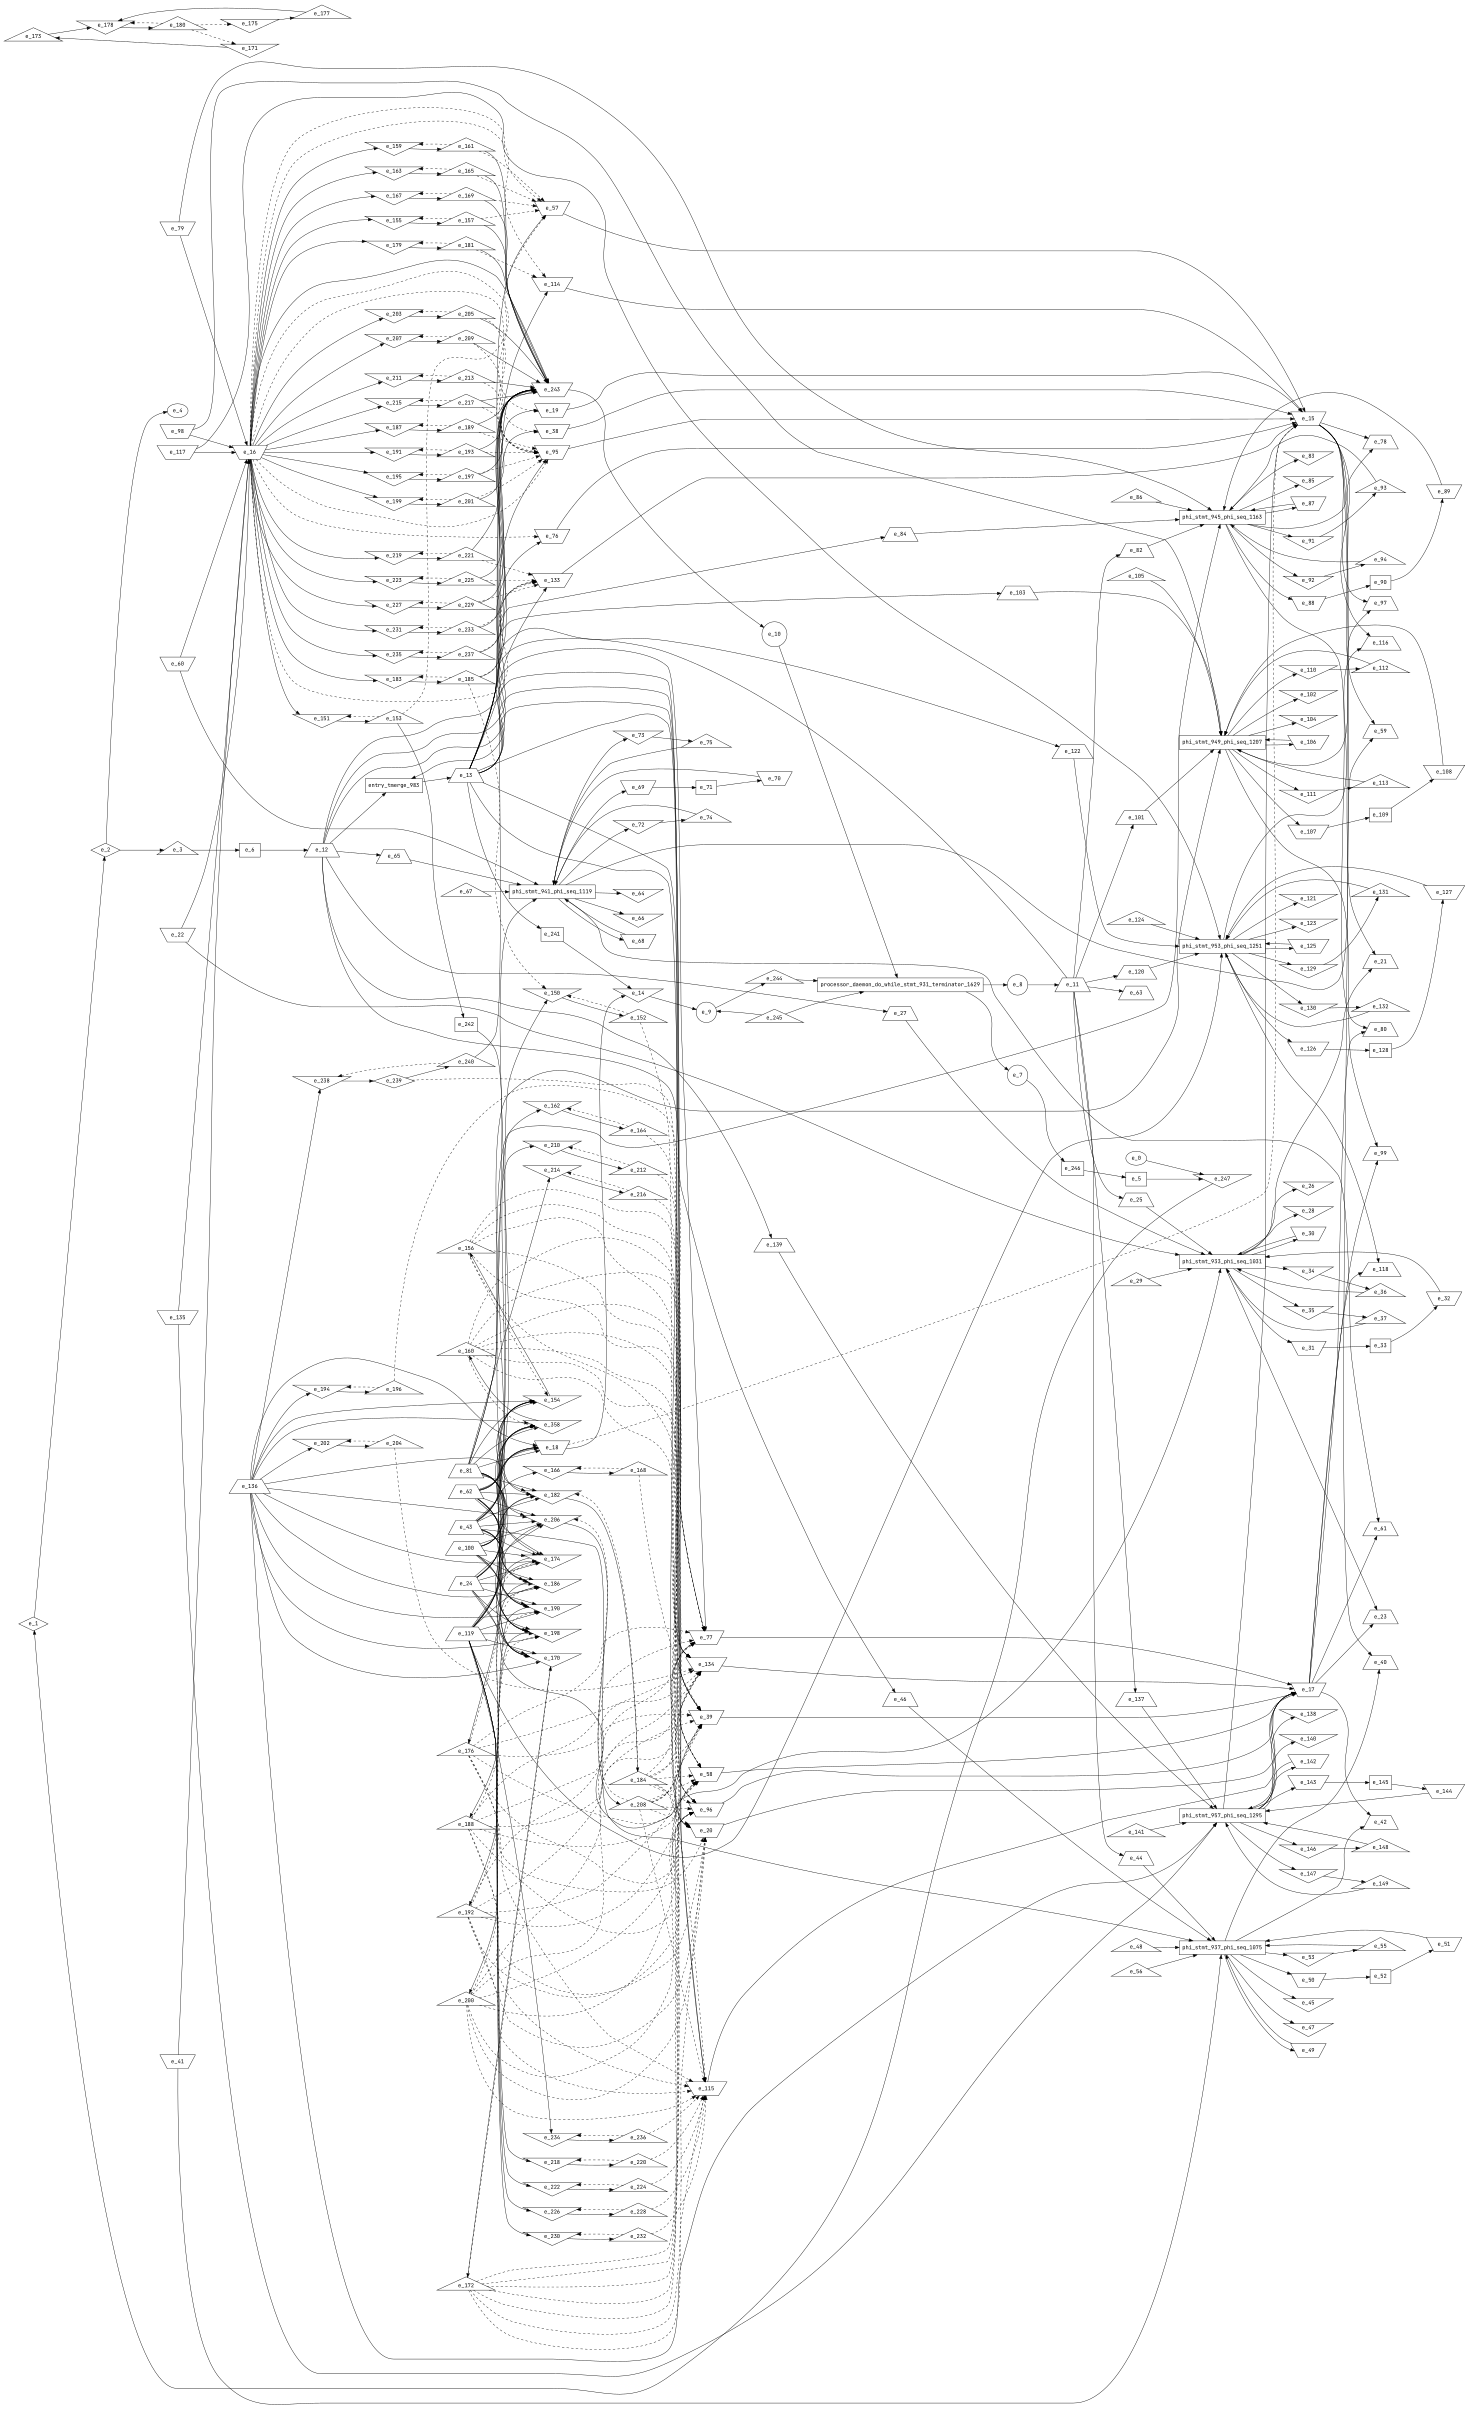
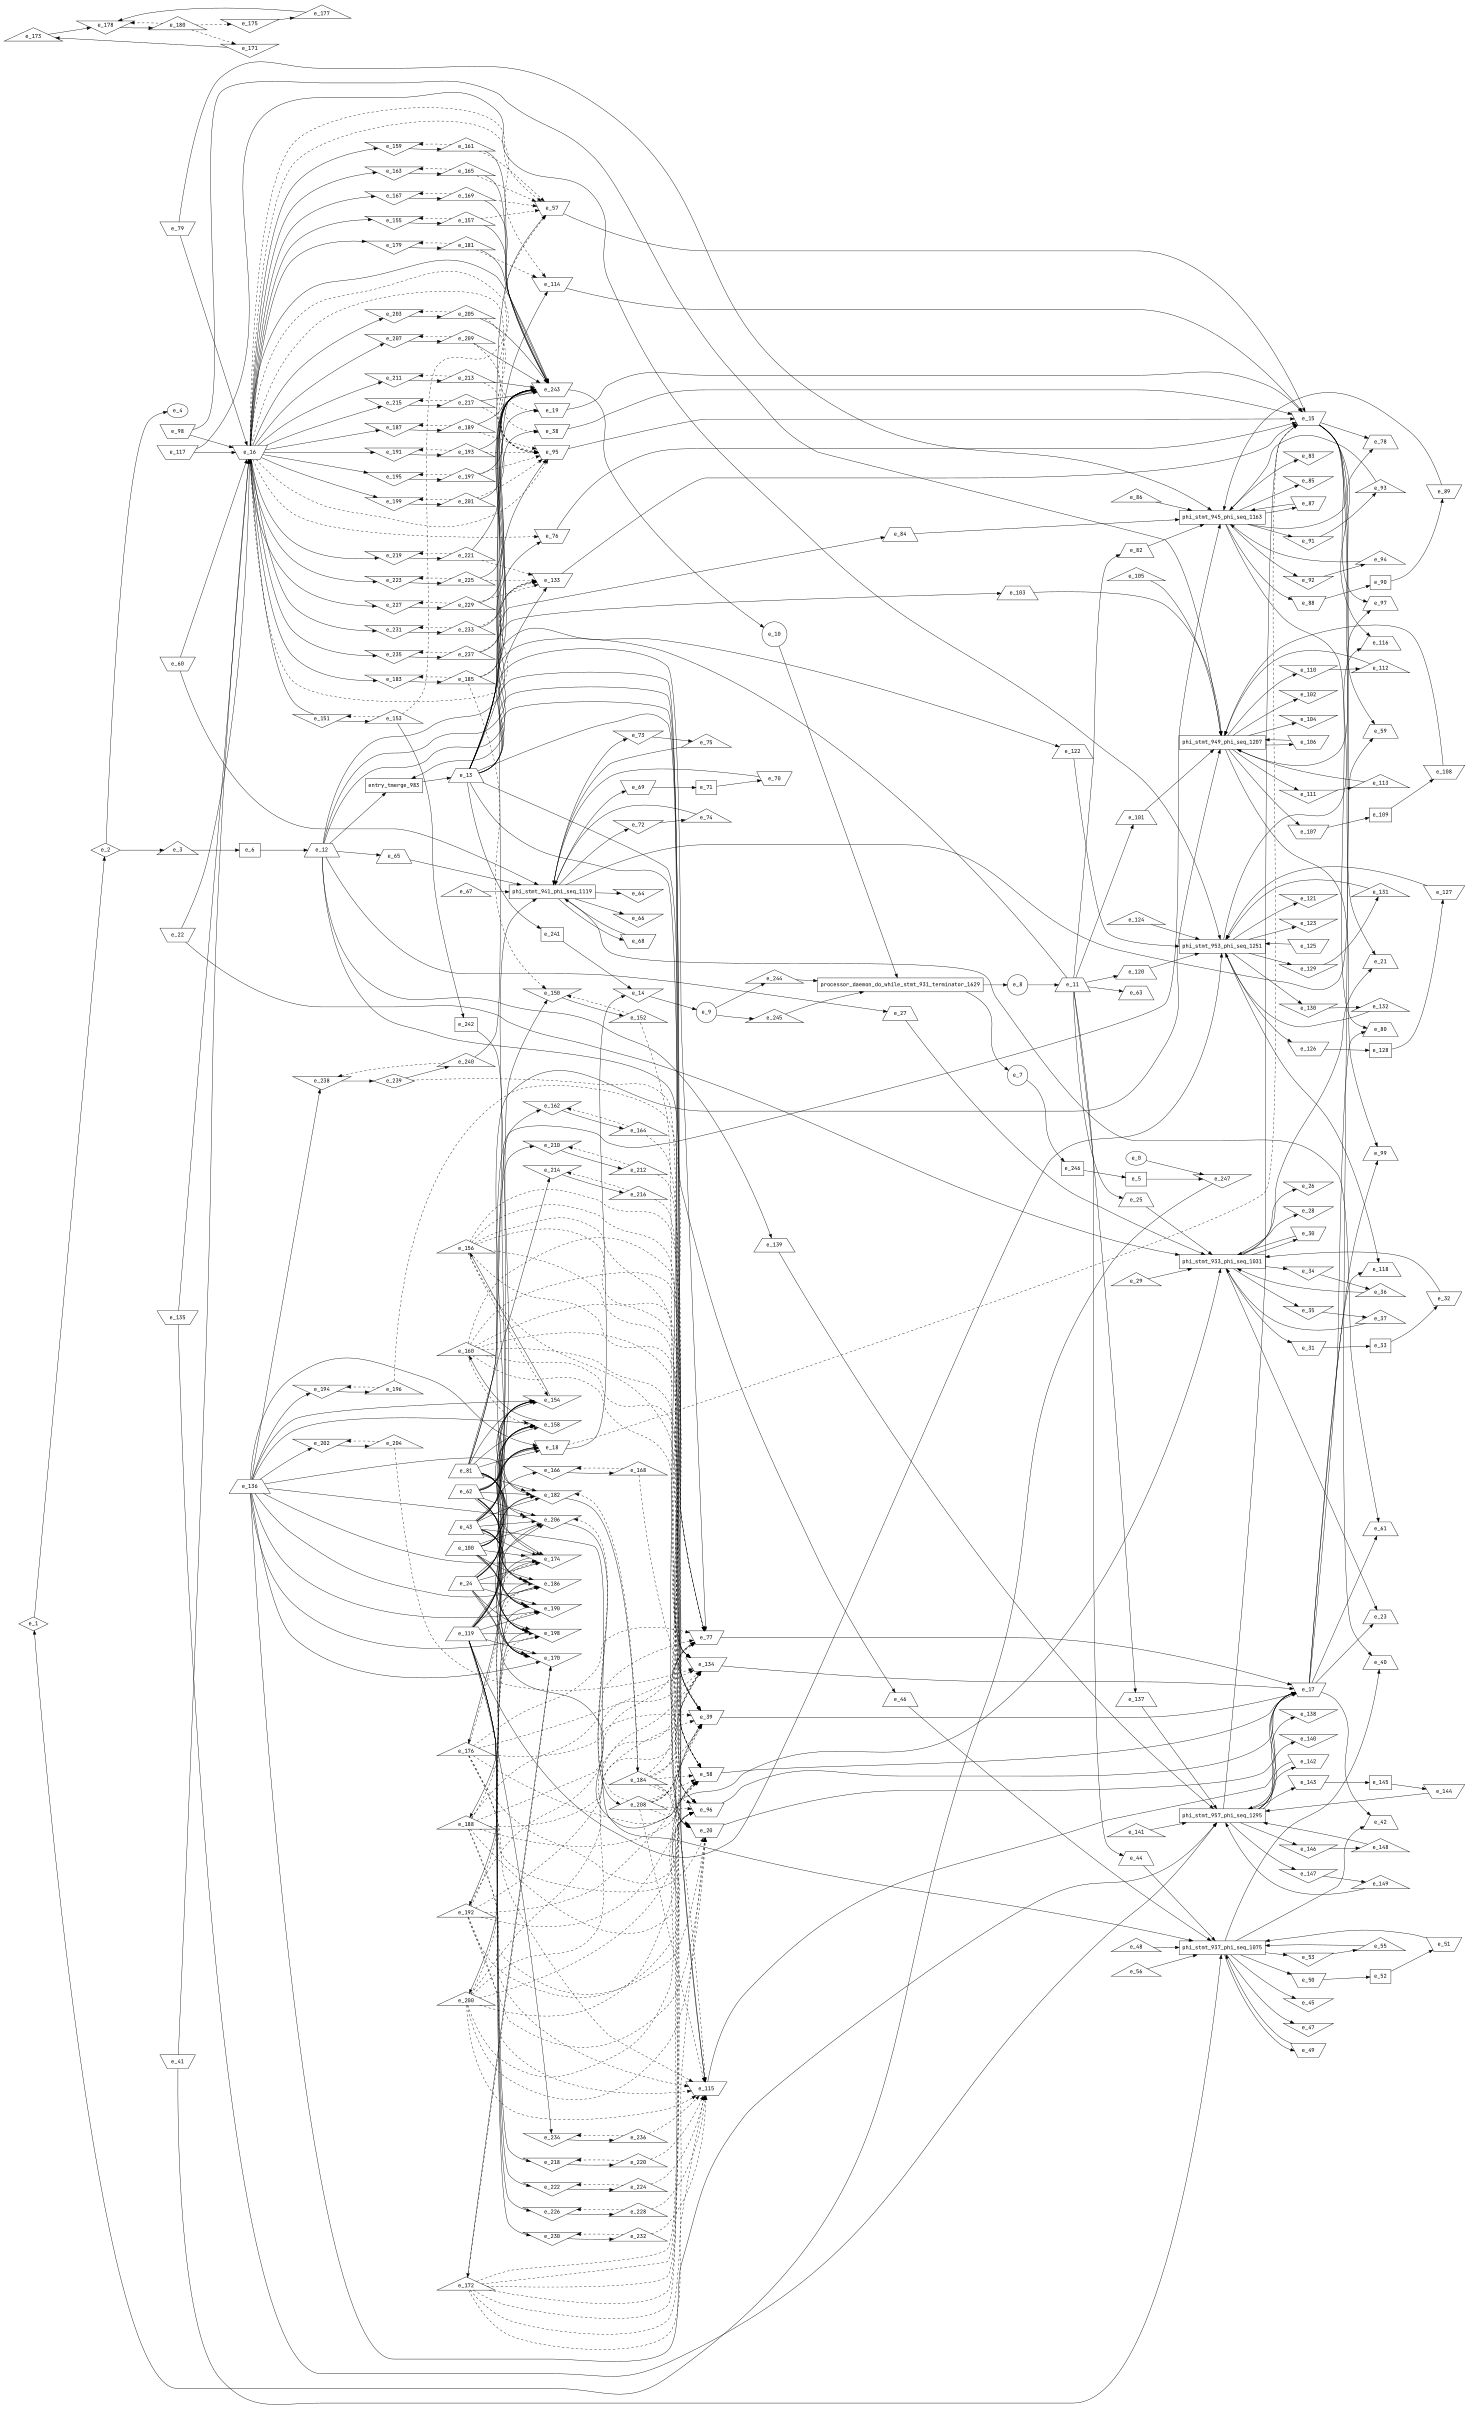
(269, 633) -> (274, 649)
(1279, 949) -> none
(741, 1013) -> (733, 1017)
none -> (653, 1303)
(552, 1425) -> (552, 1425)
